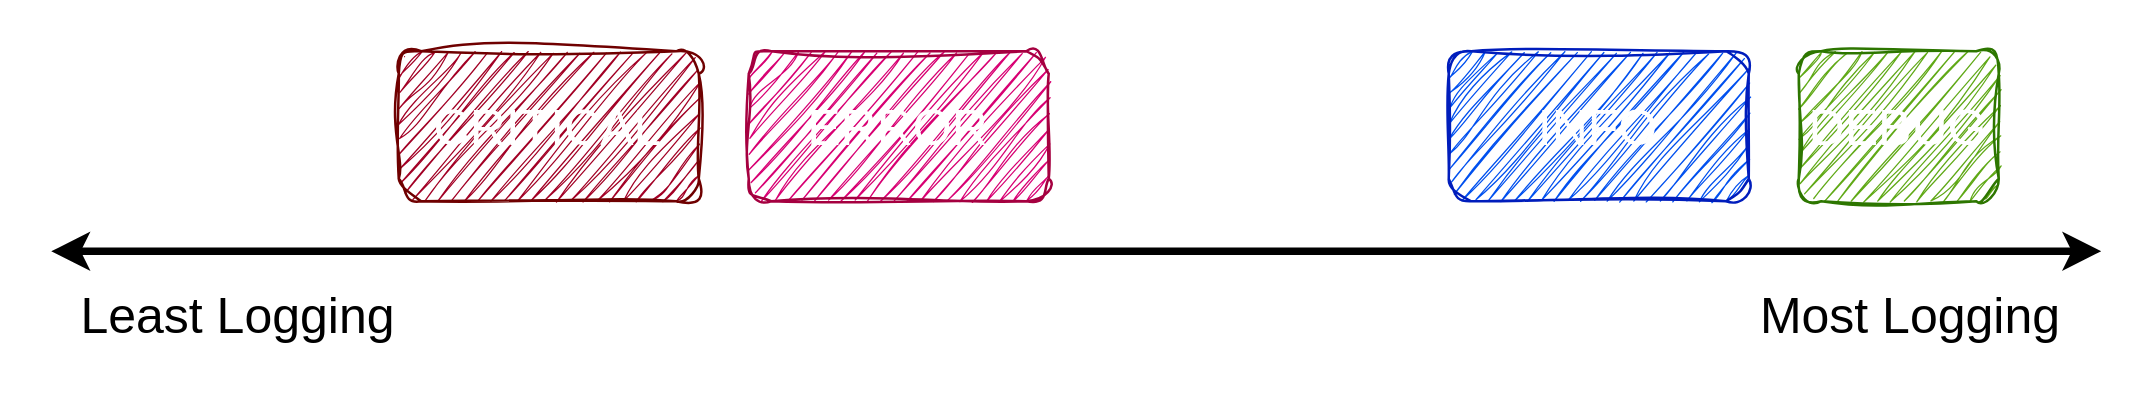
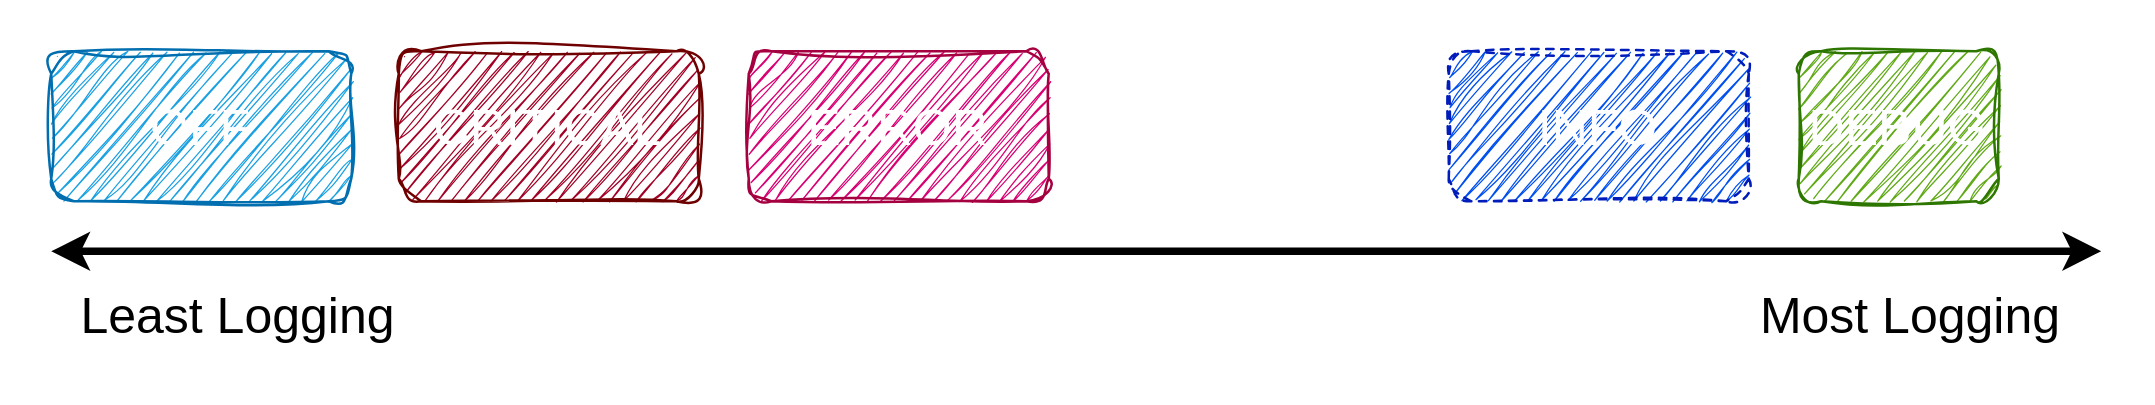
none -> (201, 126)
(1599, 126) -> (1599, 126)
